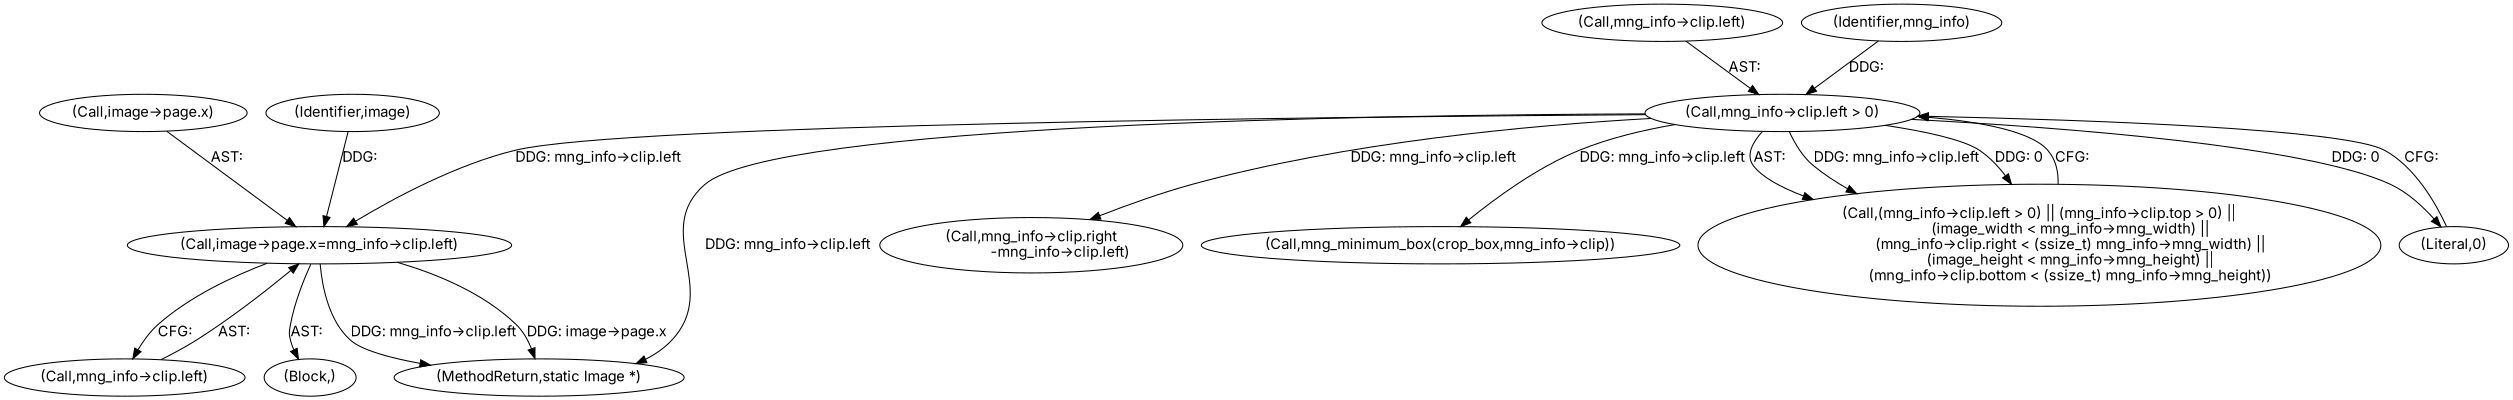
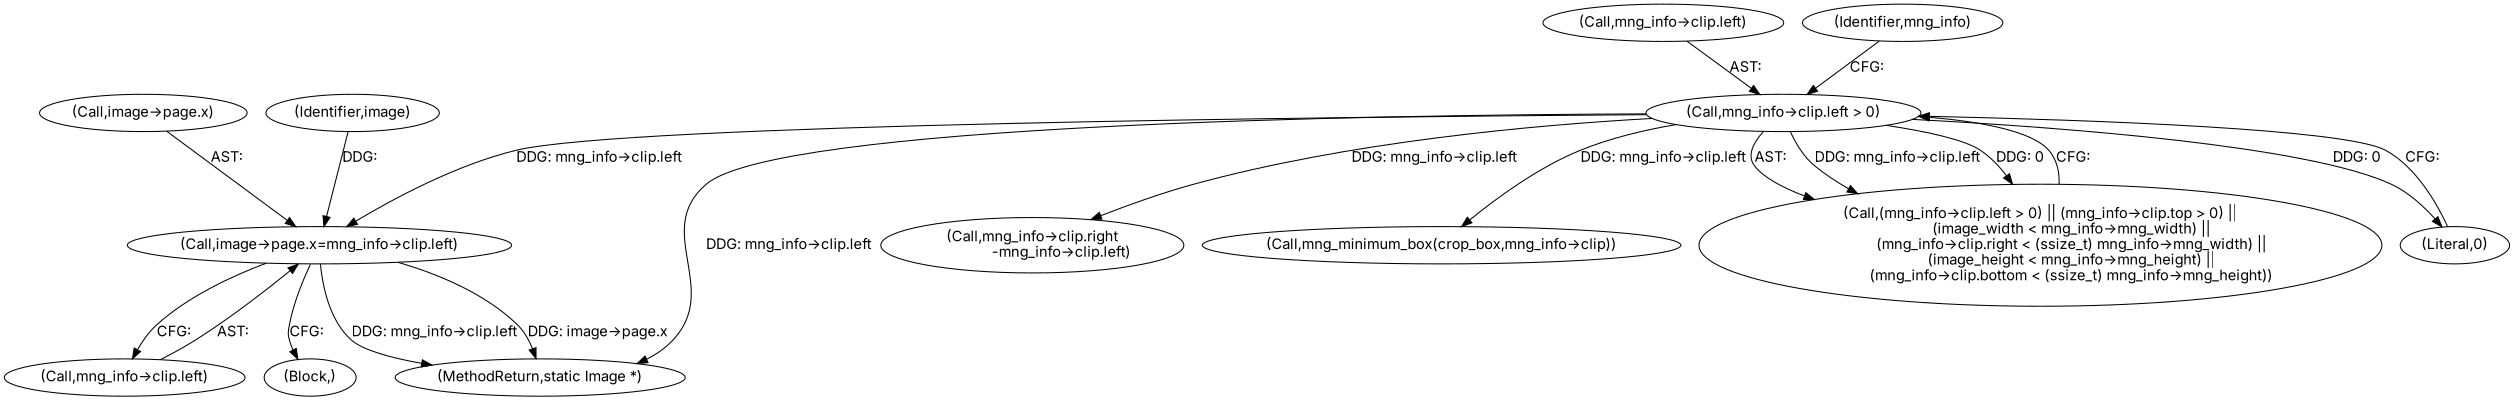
(1868, 68) -> (1869, 68)
(309, 332) -> (309, 332)
